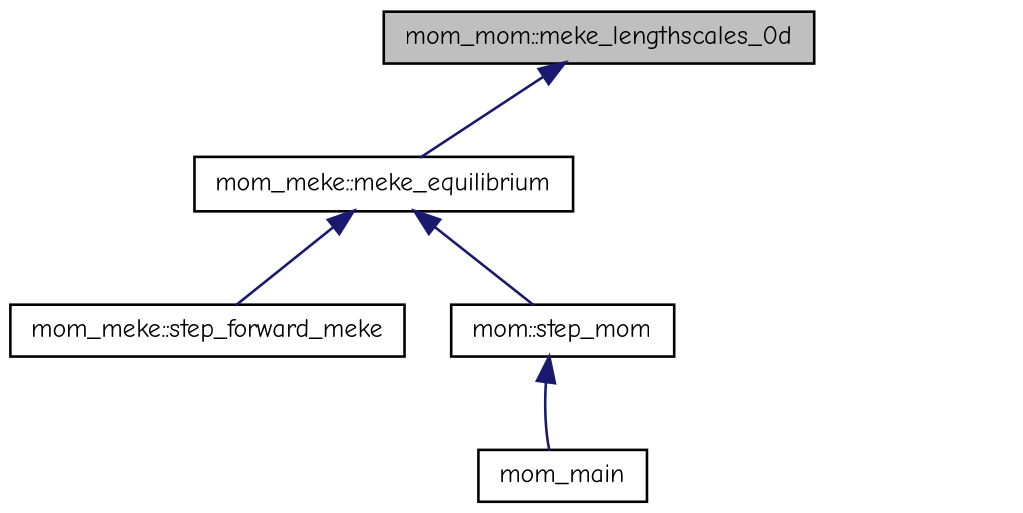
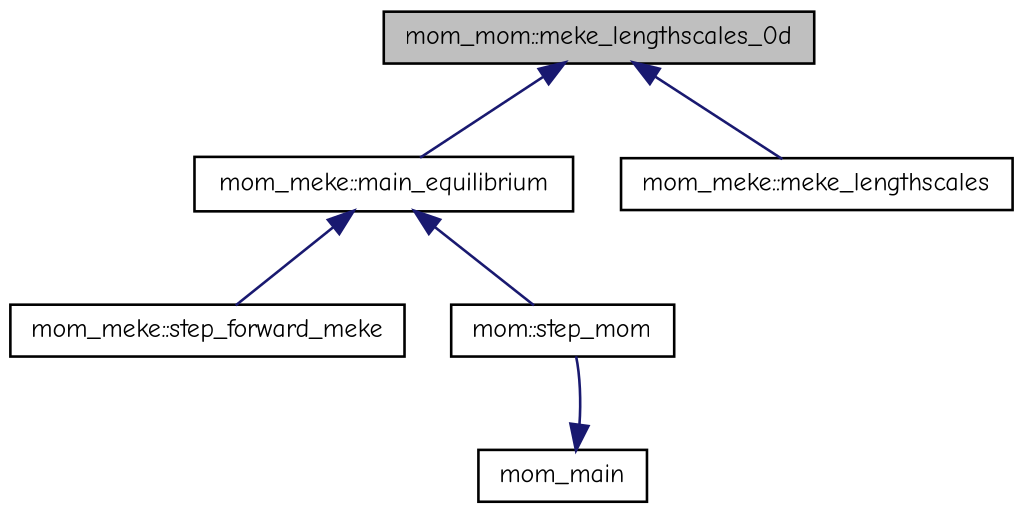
(384, 184) -> (384, 184)
none -> (817, 184)
(545, 416) -> (580, 390)
